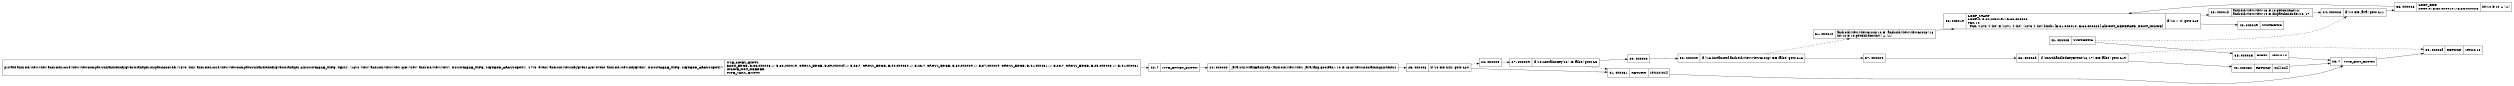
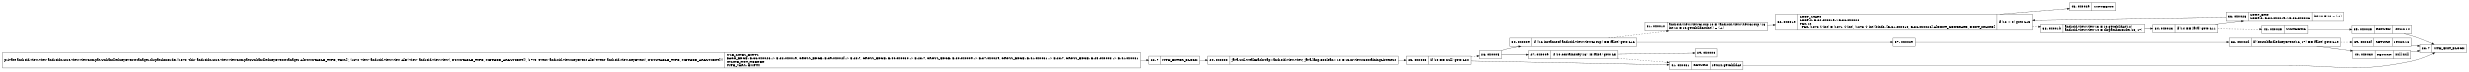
(2222, 40) -> (2239, 29)
(2262, 55) -> (2383, 29)
(2399, 56) -> (2414, 45)
(1663, 59) -> (1510, 48)
(1659, 73) -> (1727, 65)
